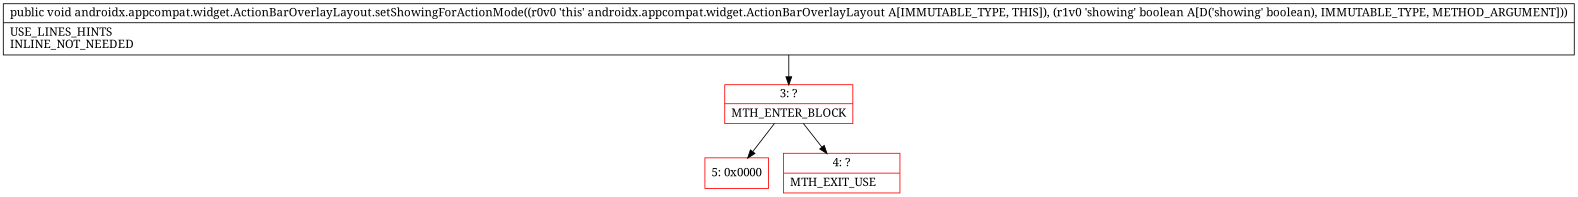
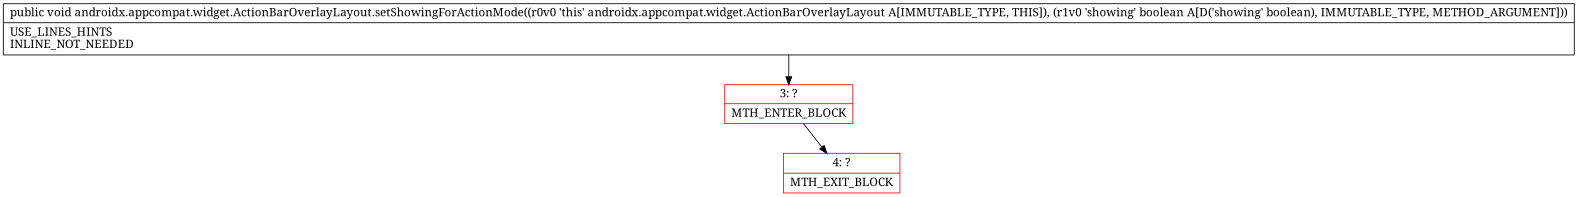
(737, 173) -> none
(833, 183) -> (842, 183)
